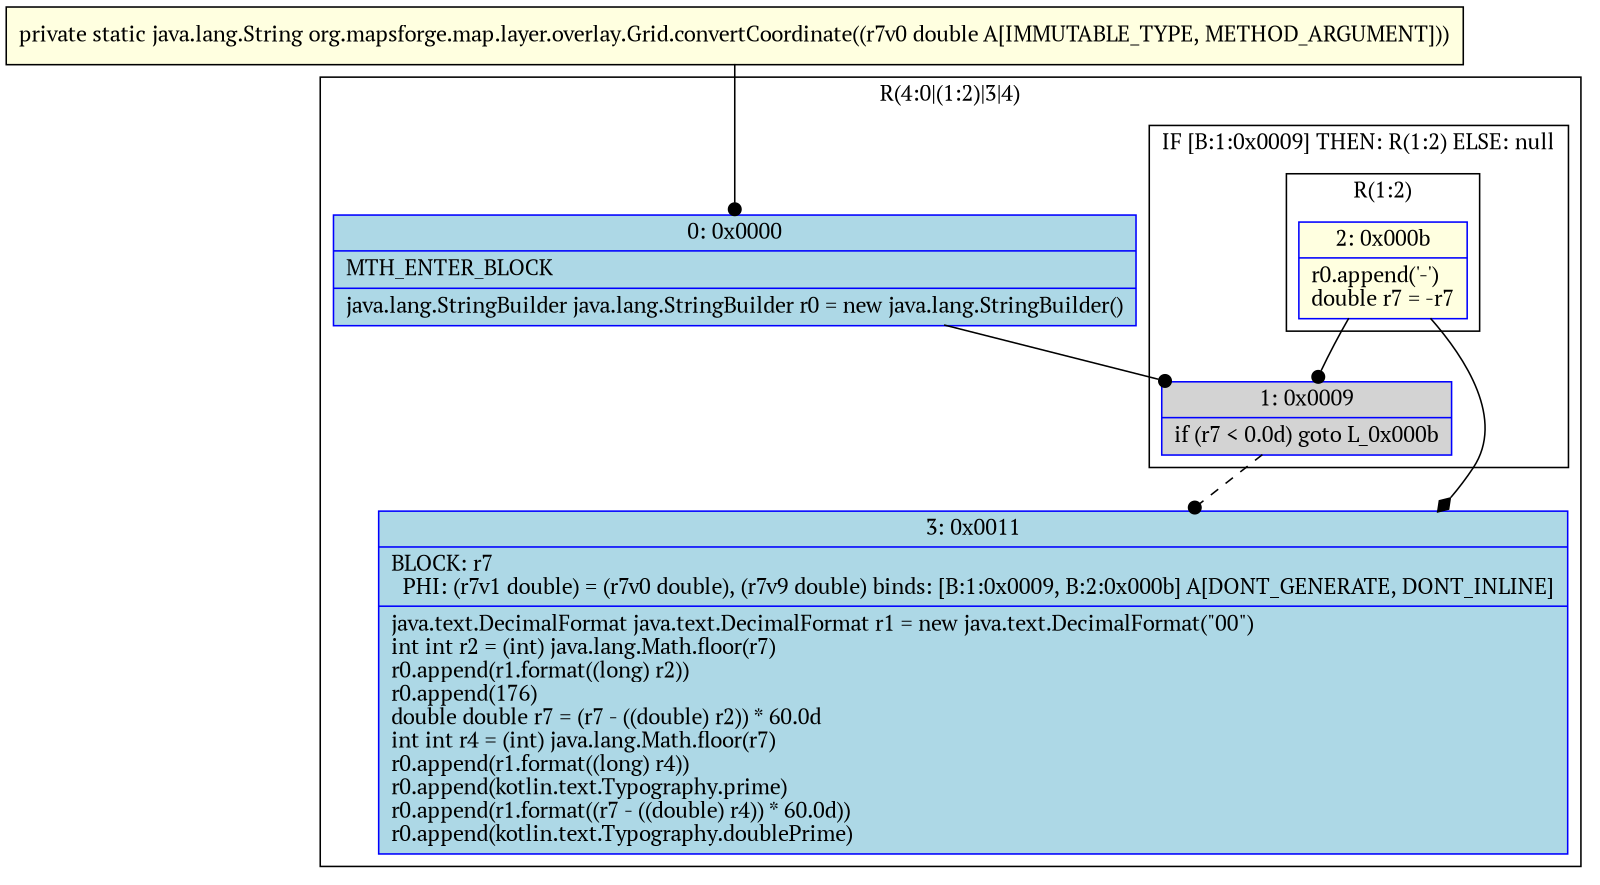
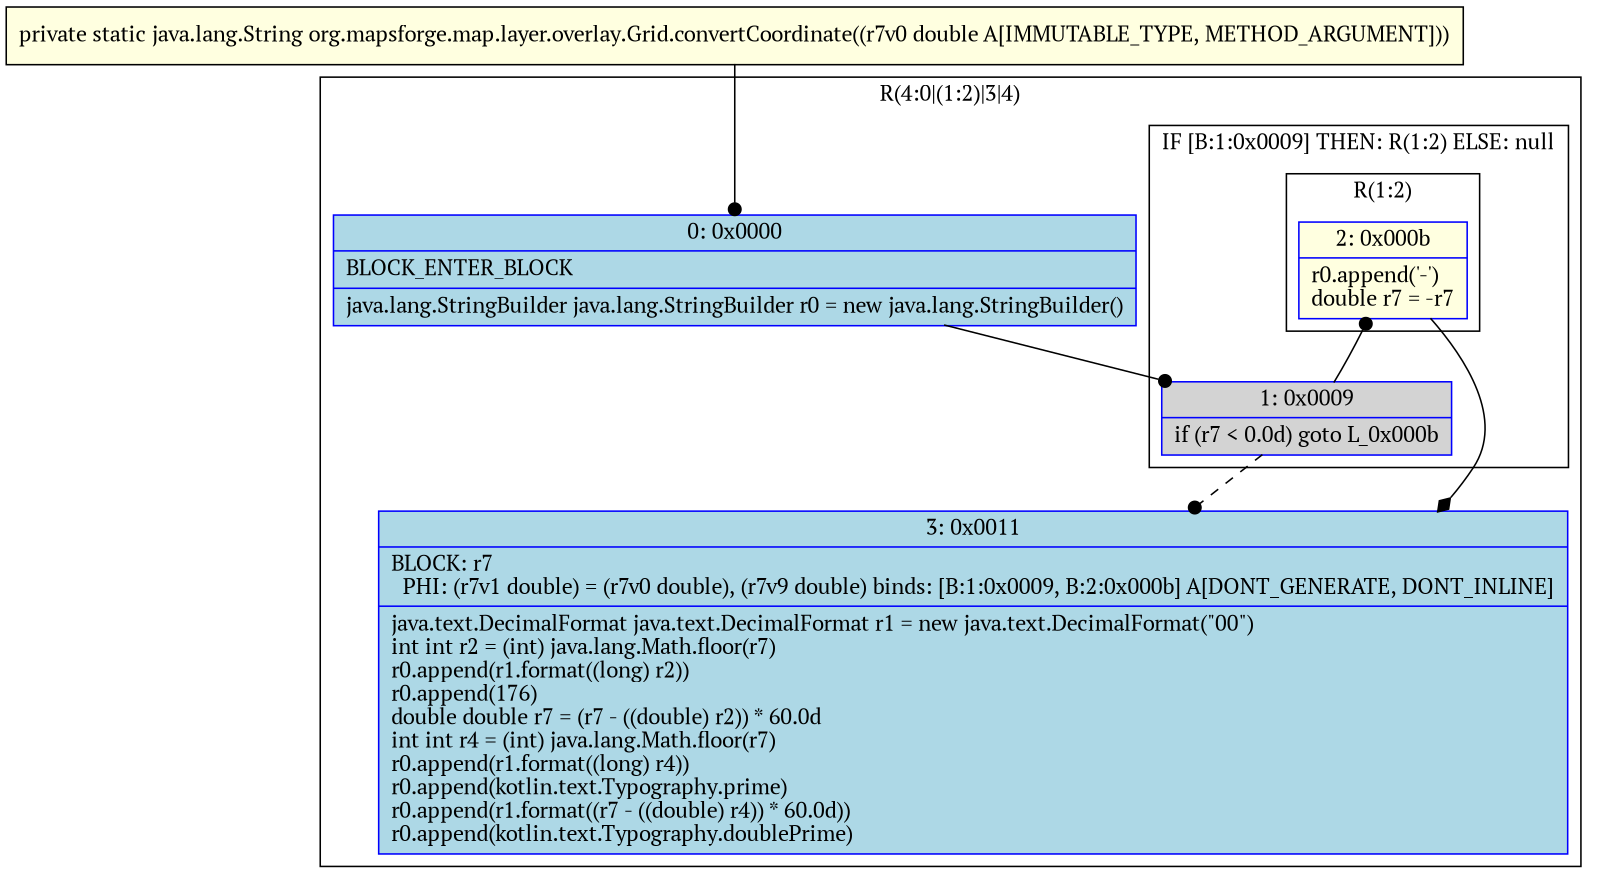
(450, 269) -> (460, 269)
(1334, 344) -> (1349, 356)
